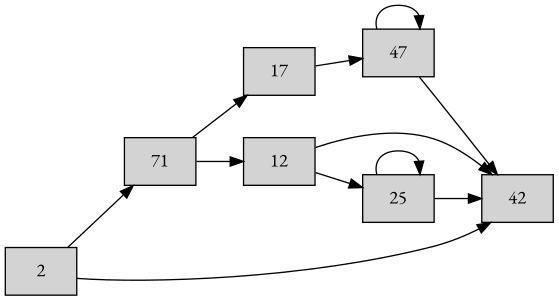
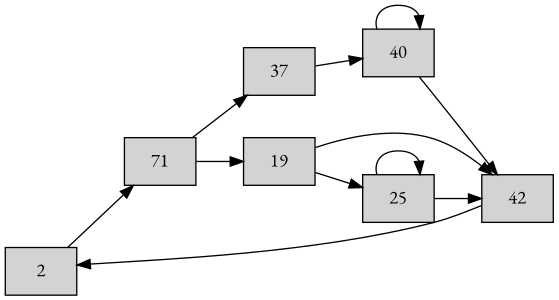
(398, 53) -> (398, 53)
(279, 71) -> (279, 71)
(279, 161) -> (279, 161)
(281, 273) -> (288, 248)
